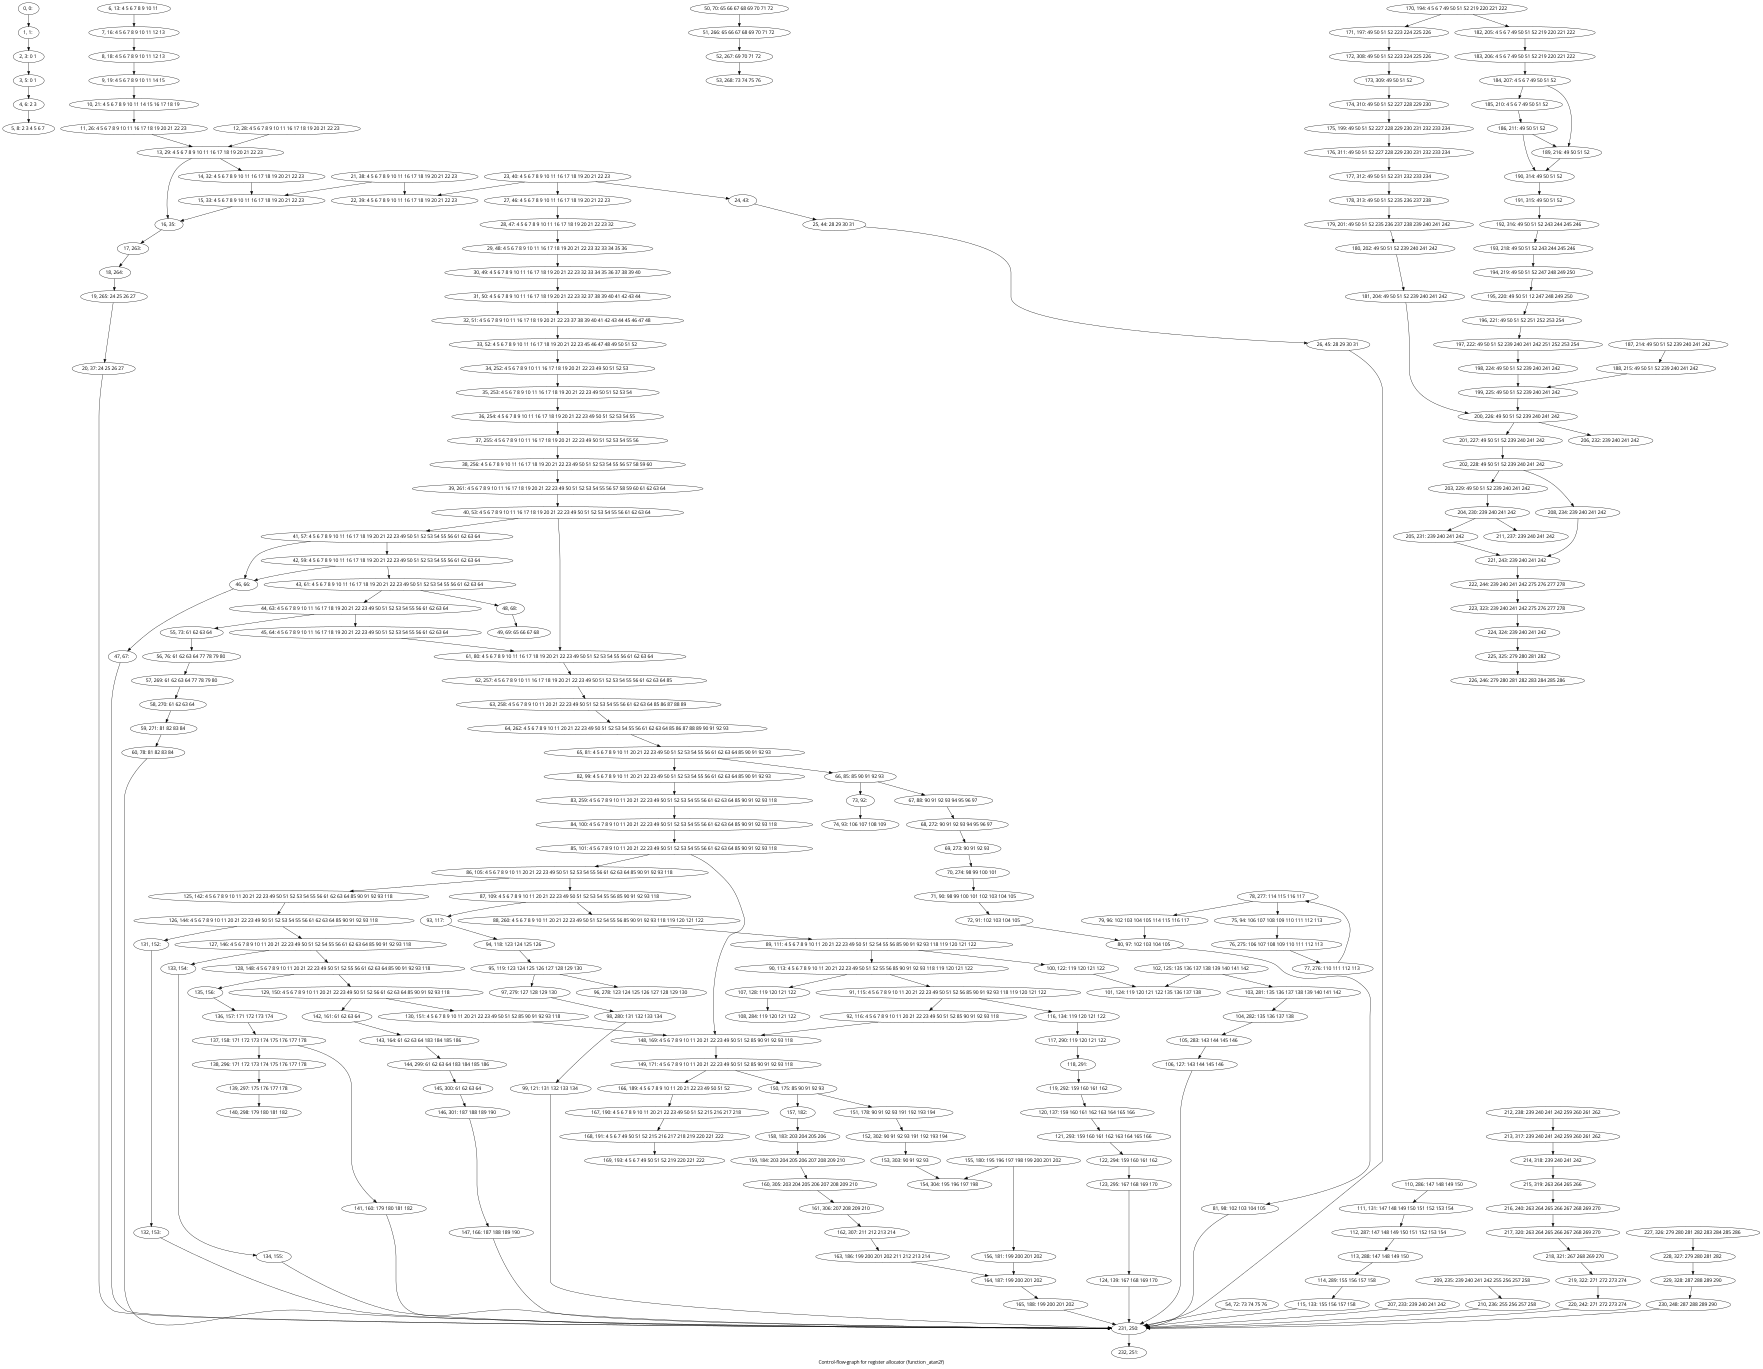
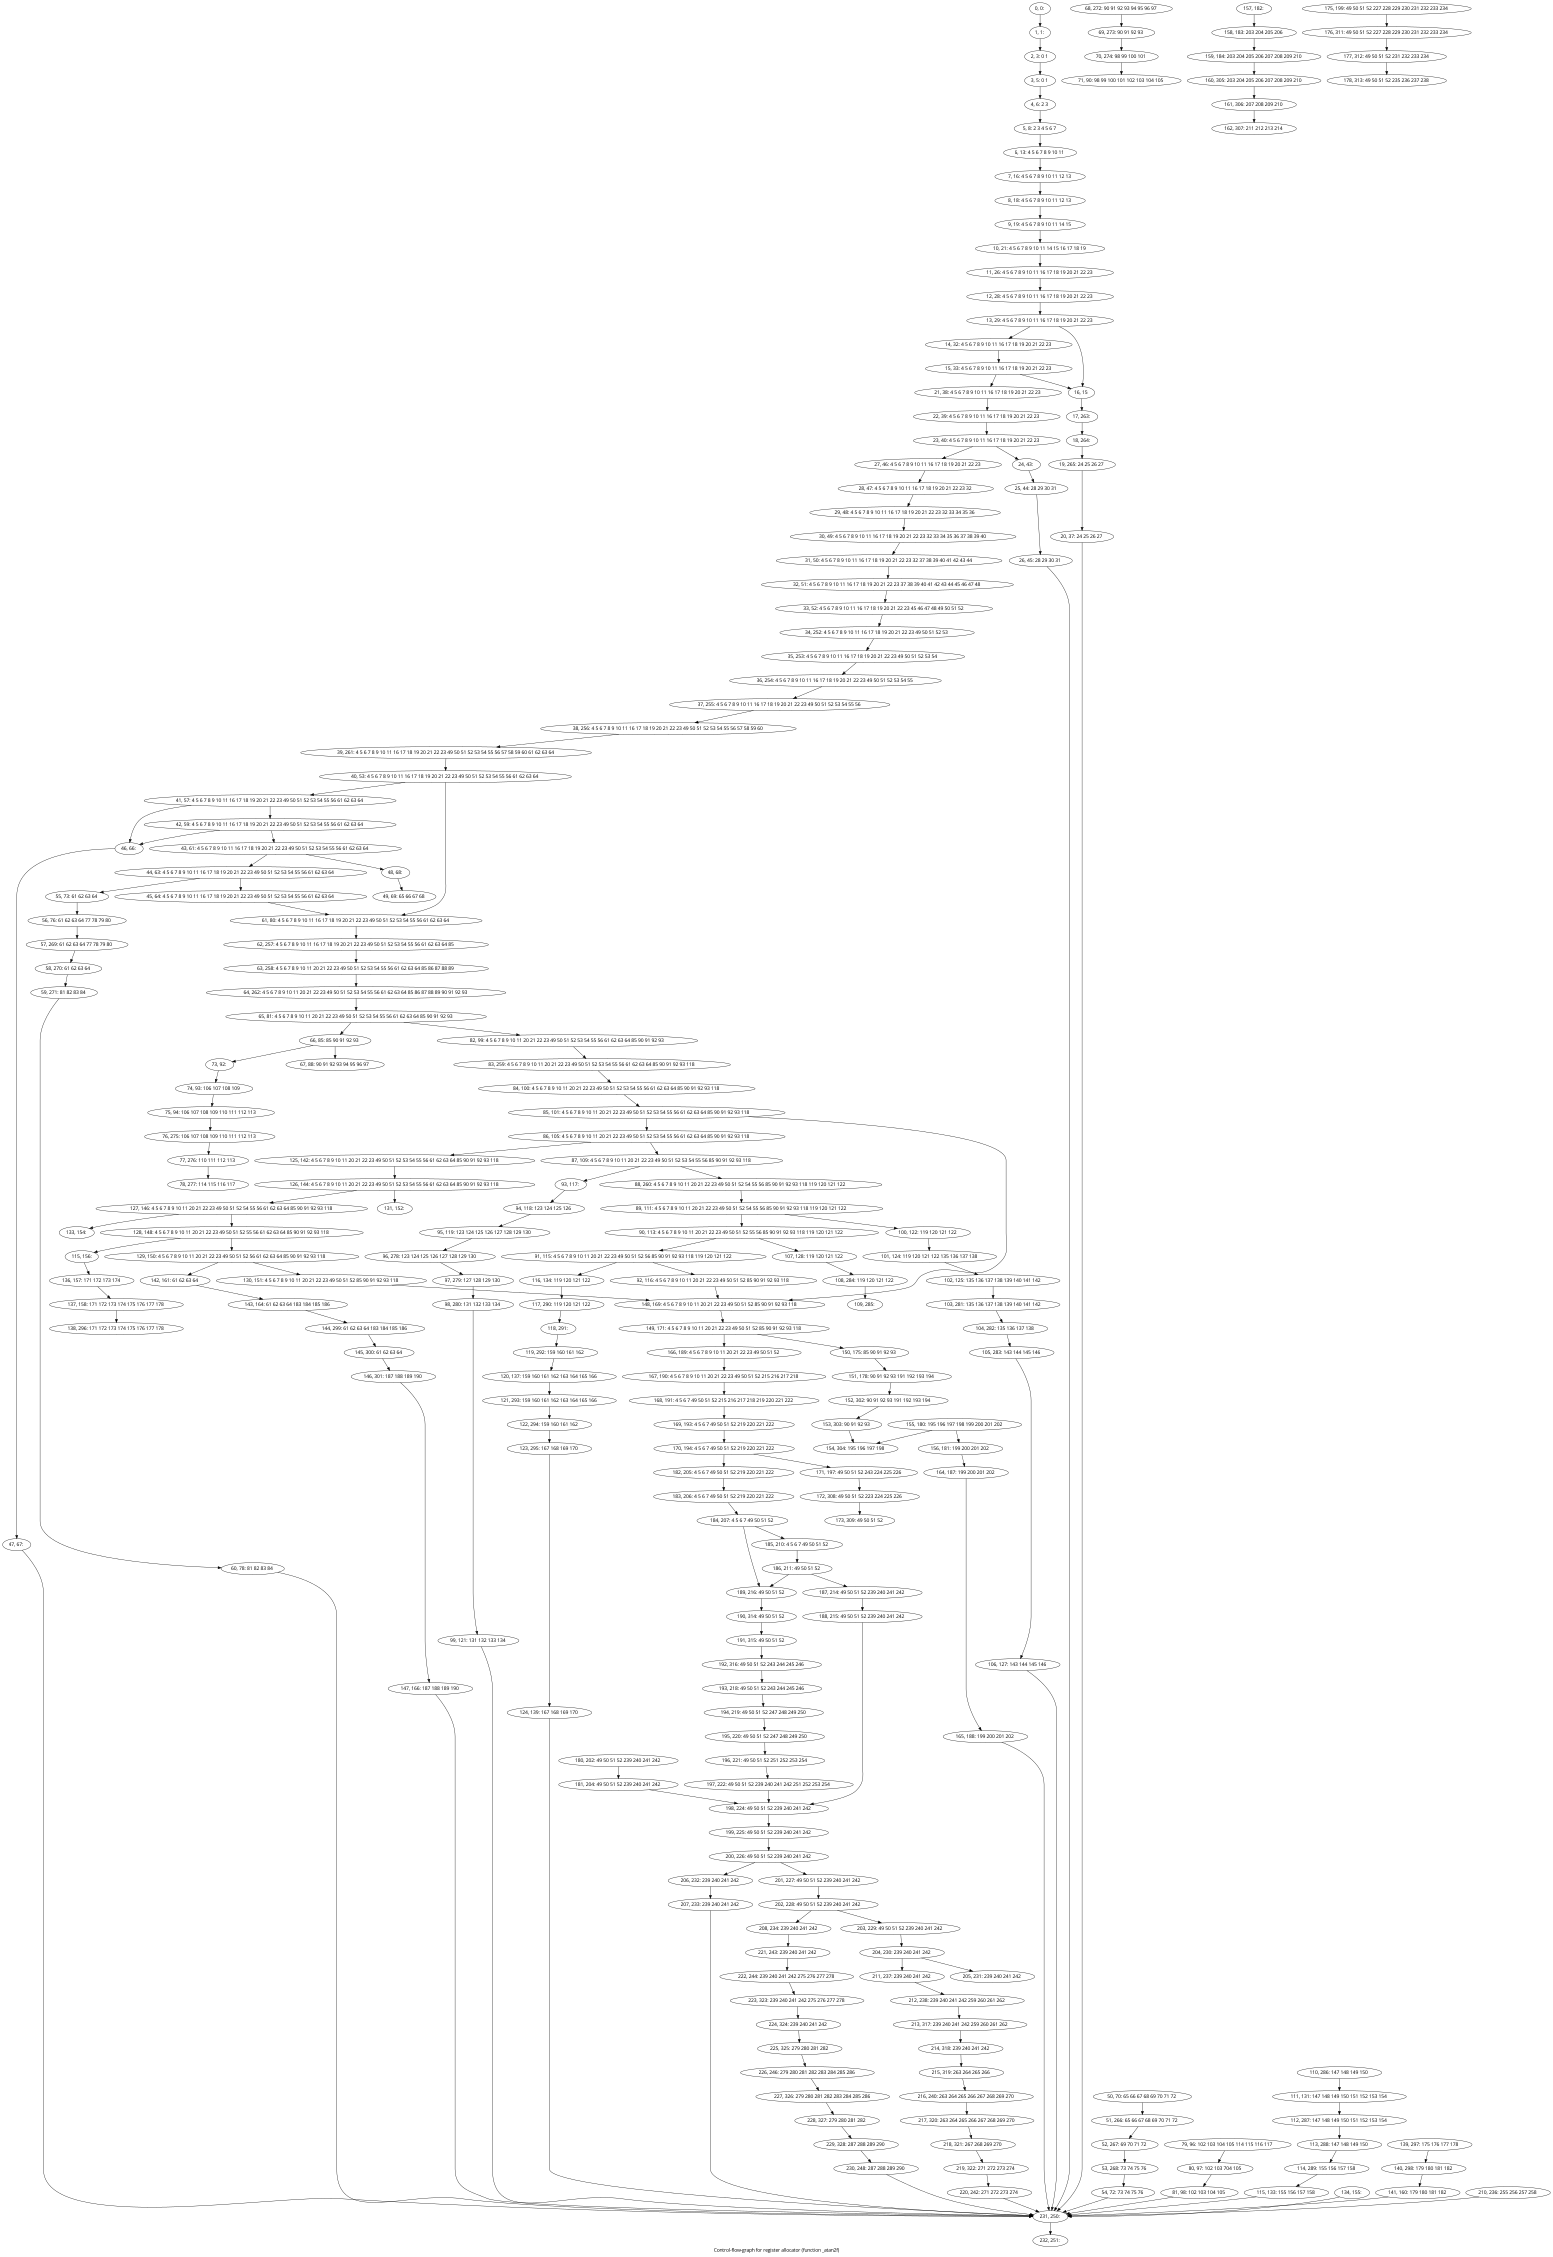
(1389, 33) -> (859, 1473)
(1389, 105) -> none
none -> (1040, 139)
(171, 140) -> (1040, 283)
(1526, 152) -> (828, 1580)
(330, 188) -> (994, 379)
(483, 188) -> (987, 427)
(169, 225) -> (1081, 393)
(1389, 225) -> none
(1530, 297) -> (765, 1737)
(1410, 374) -> (692, 1796)
(1589, 380) -> (862, 1730)
(1475, 548) -> none
(950, 811) -> none
(1278, 907) -> (213, 1099)
(1215, 908) -> none
(994, 921) -> none
(1145, 945) -> (1215, 2169)
(533, 979) -> (450, 1268)
(1179, 980) -> (960, 1268)
(205, 993) -> (82, 1257)
(259, 1075) -> none
(798, 1099) -> none
(352, 1111) -> (1421, 2179)
(178, 1140) -> none
(151, 1233) -> none
(883, 1257) -> none
(1483, 1281) -> none
none -> (865, 1305)
none -> (724, 1435)
none -> (710, 1891)
none -> (928, 1988)
none -> (814, 2083)
none -> (1124, 2179)
